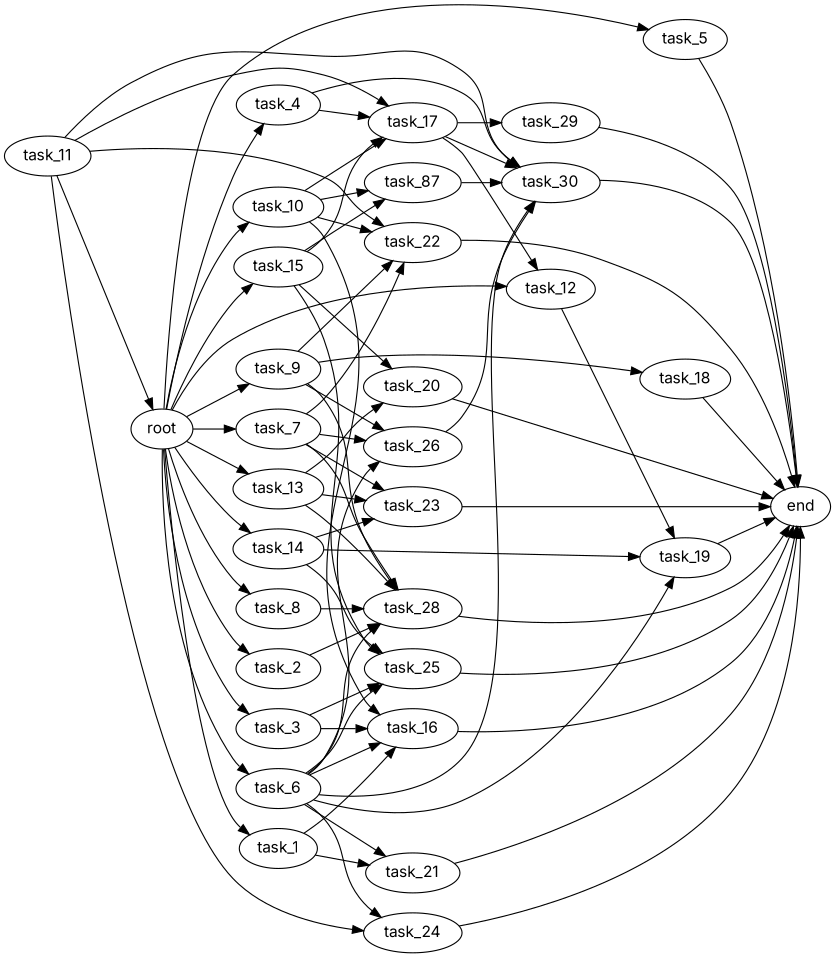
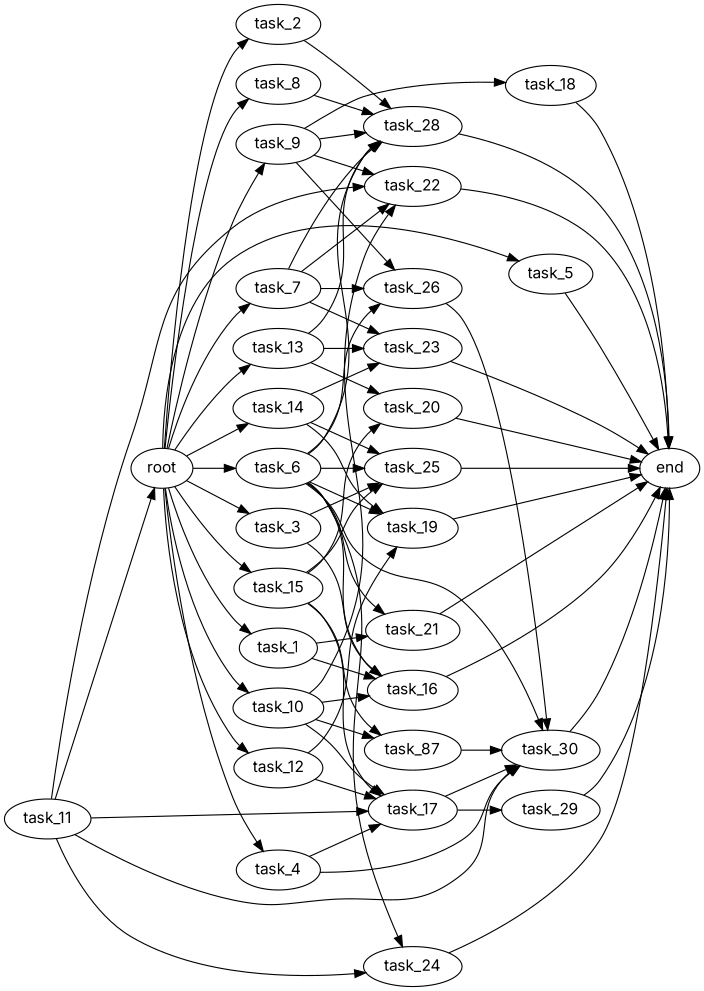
(491, 196) -> (340, 787)
